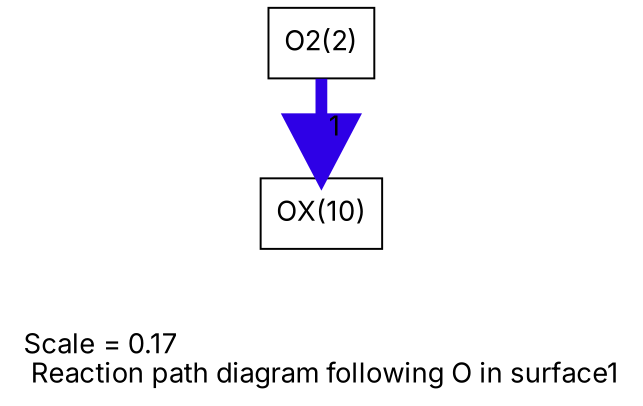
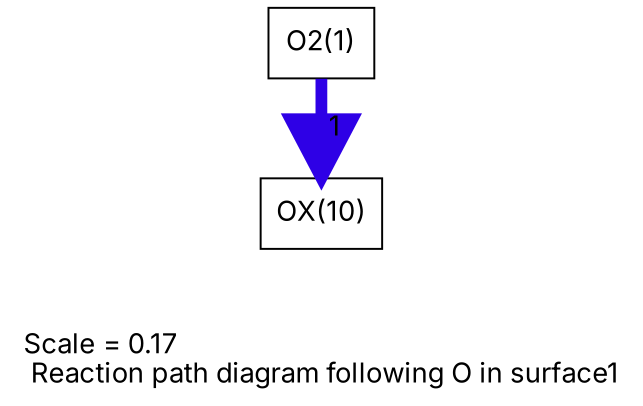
(321, 43) -> (321, 43)
